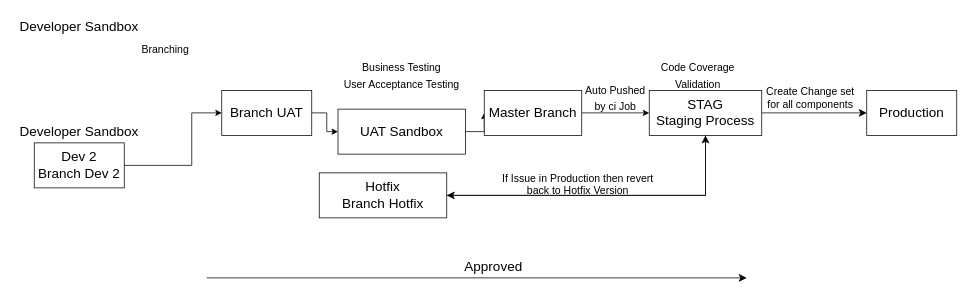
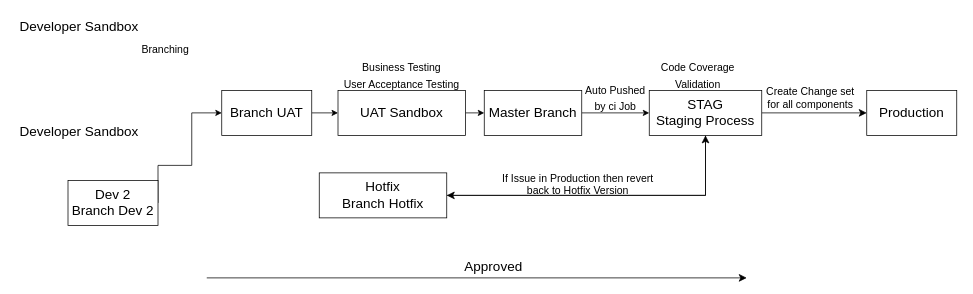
(402, 132) -> (402, 113)
(79, 165) -> (113, 203)
